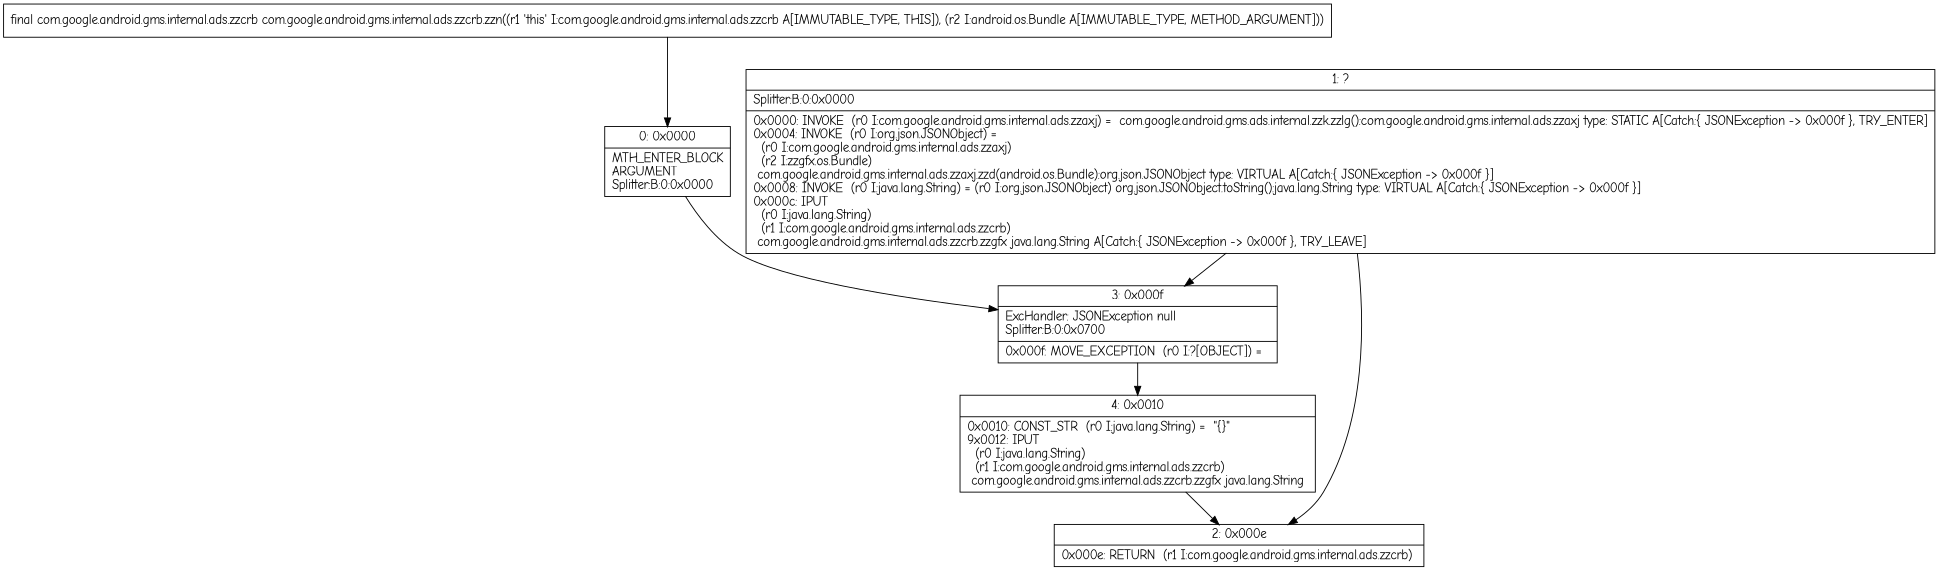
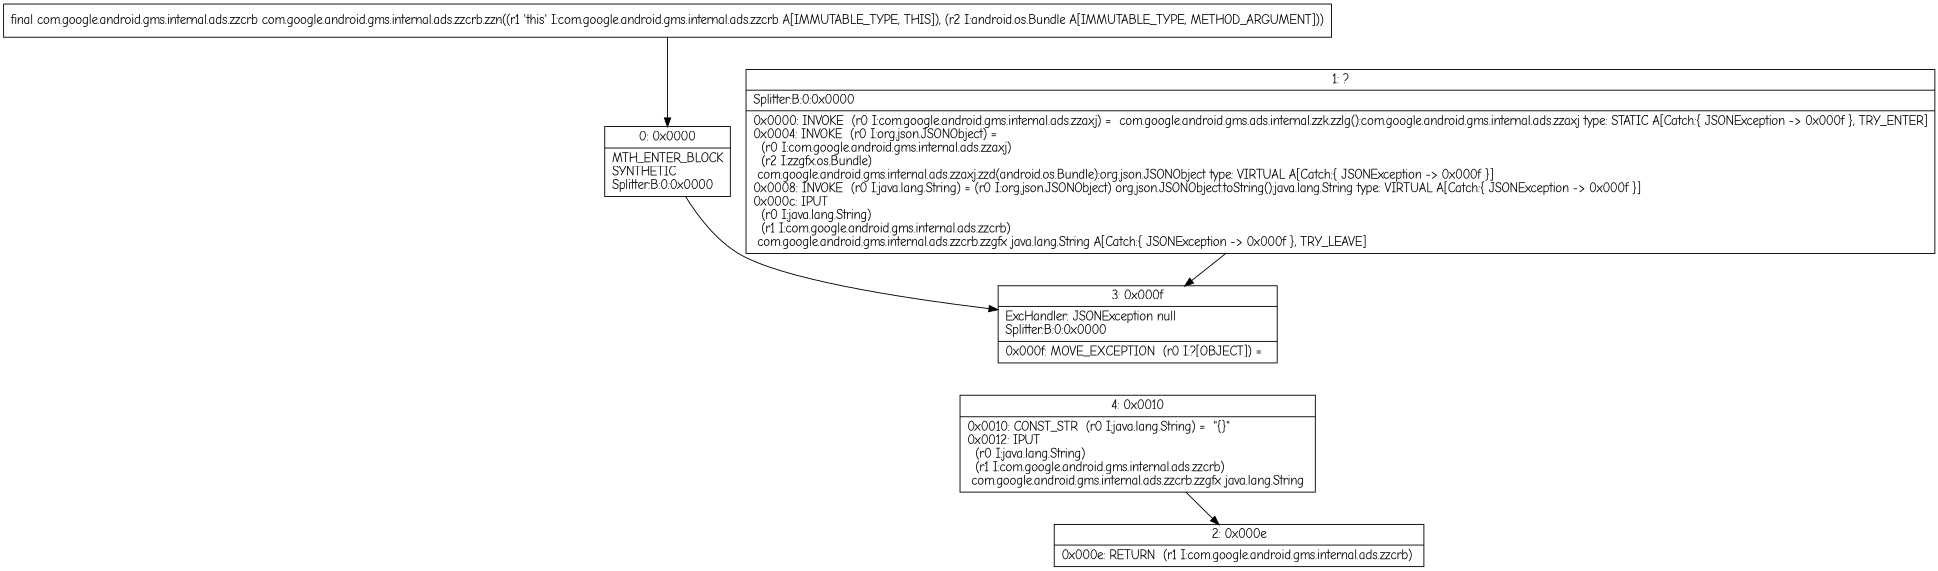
(645, 172) -> (644, 172)
(1056, 330) -> (1056, 330)
(1138, 374) -> none
(1356, 395) -> none
(1008, 441) -> (1008, 441)
